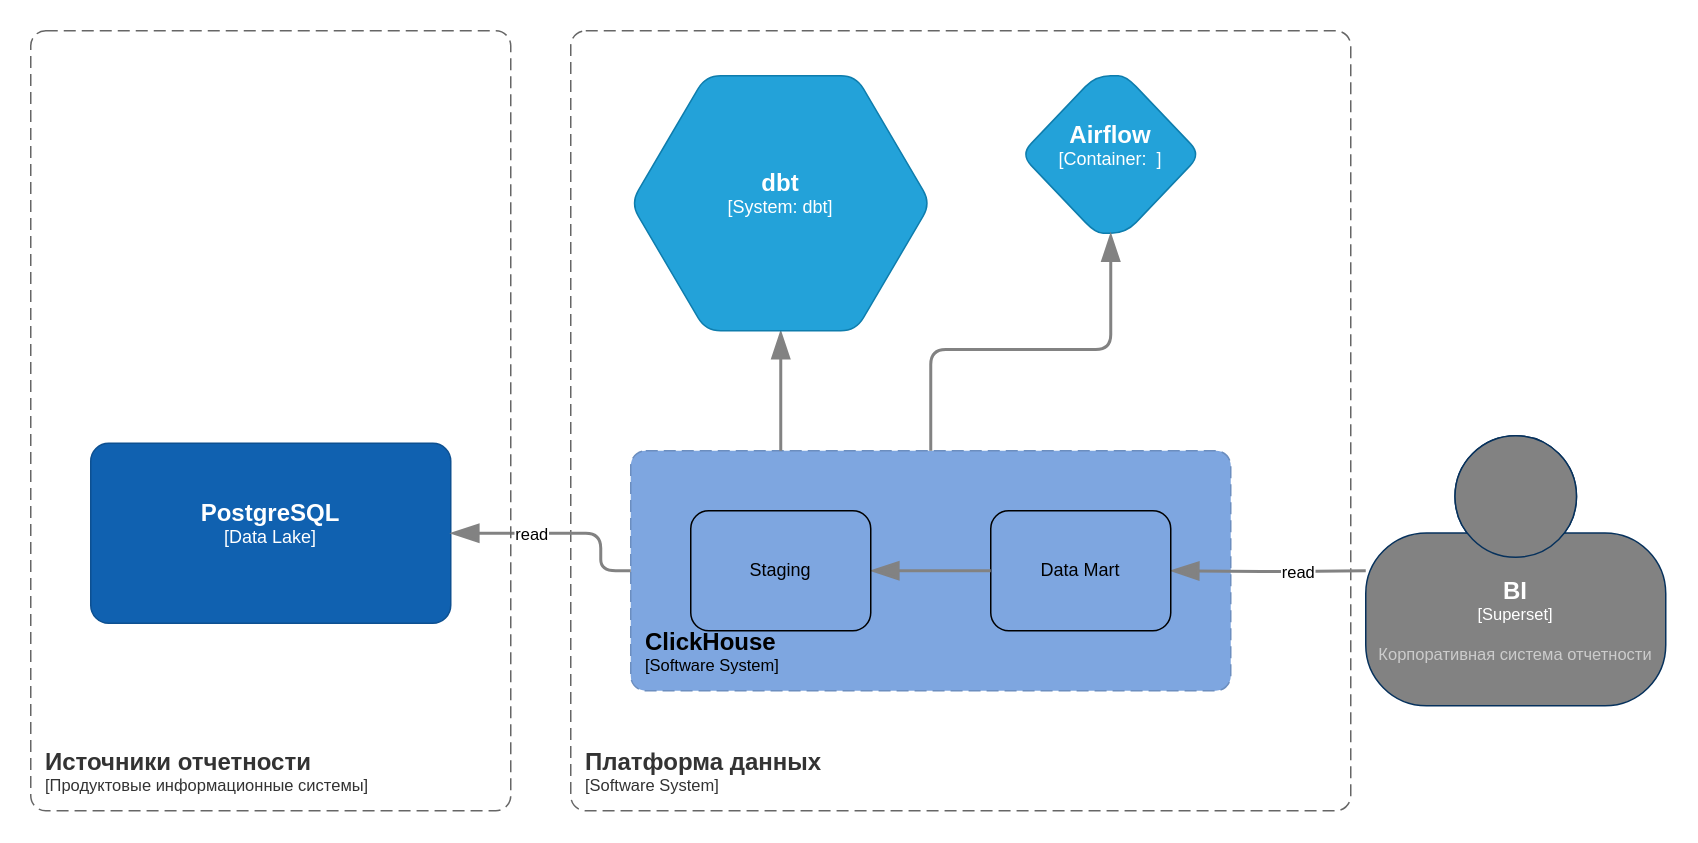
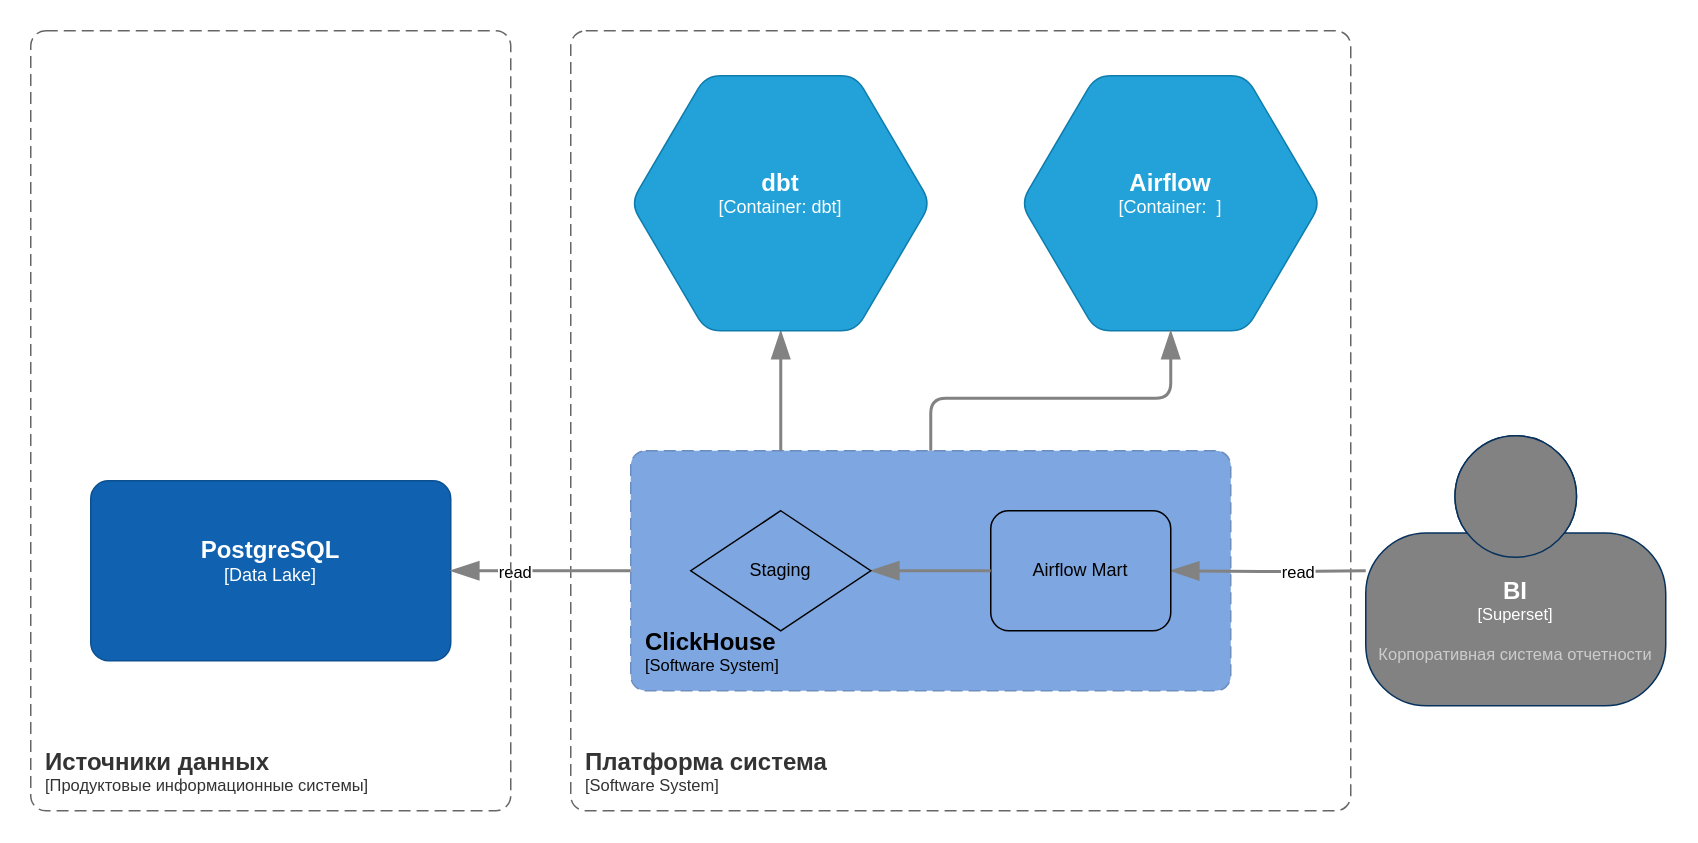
(1111, 155) -> (1171, 203)
(781, 203) -> (781, 203)
(271, 533) -> (271, 571)
(781, 571) -> (781, 571)
(1081, 571) -> (1081, 571)
(208, 774) -> (208, 774)
(662, 774) -> (662, 774)
